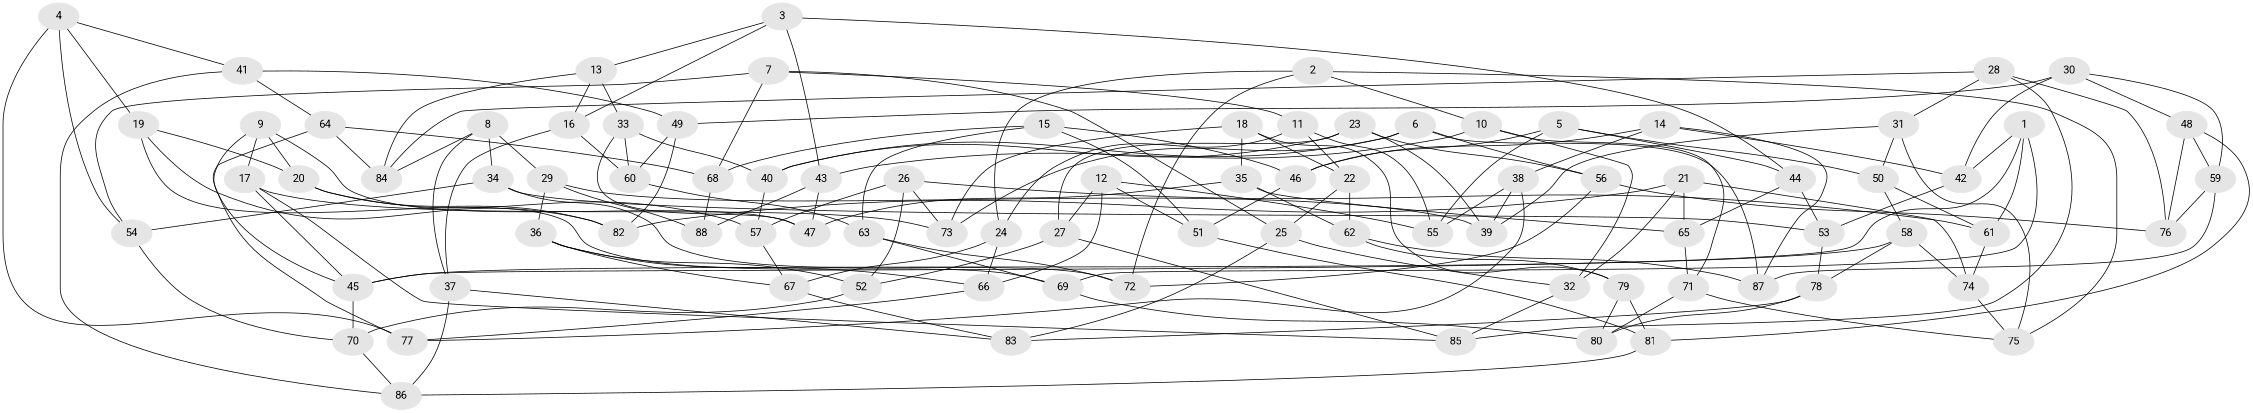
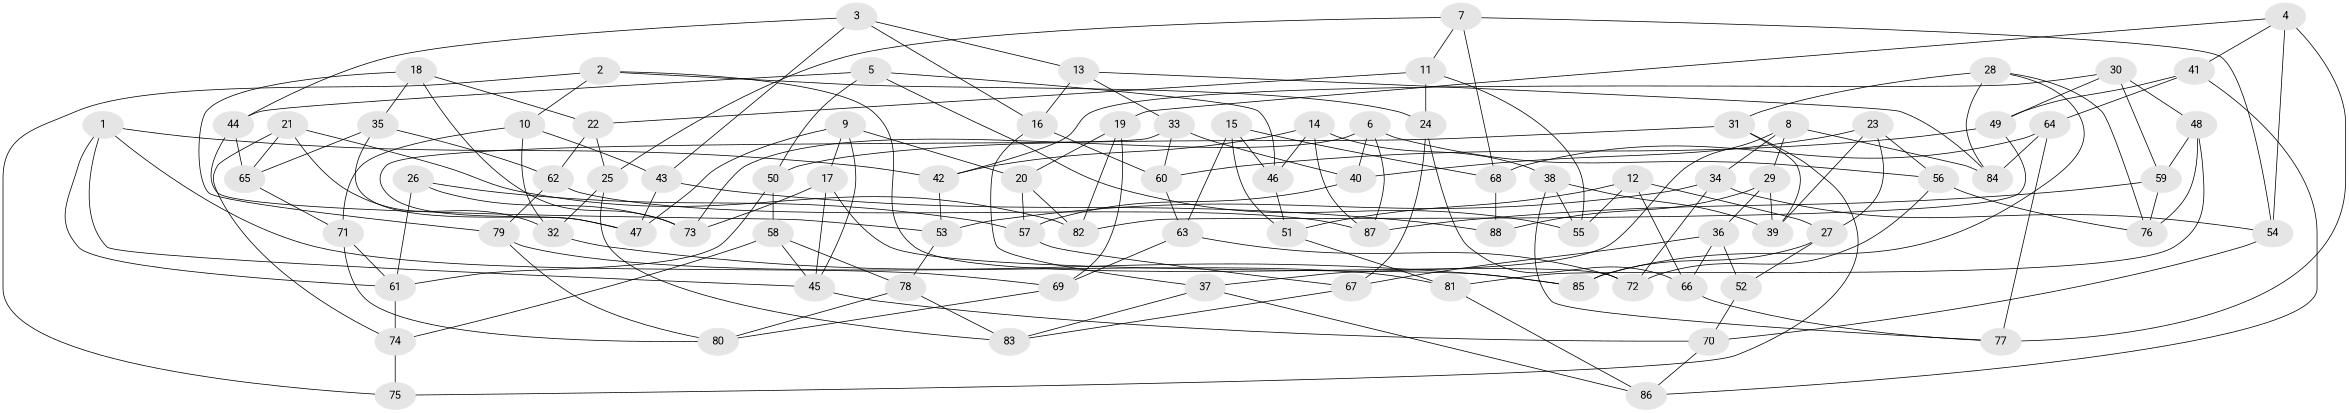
(896, 235) -> none
(1806, 315) -> (369, 260)
